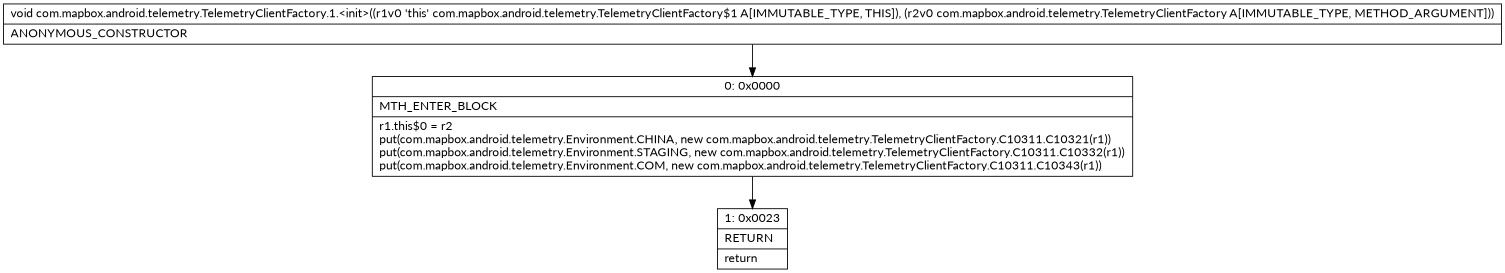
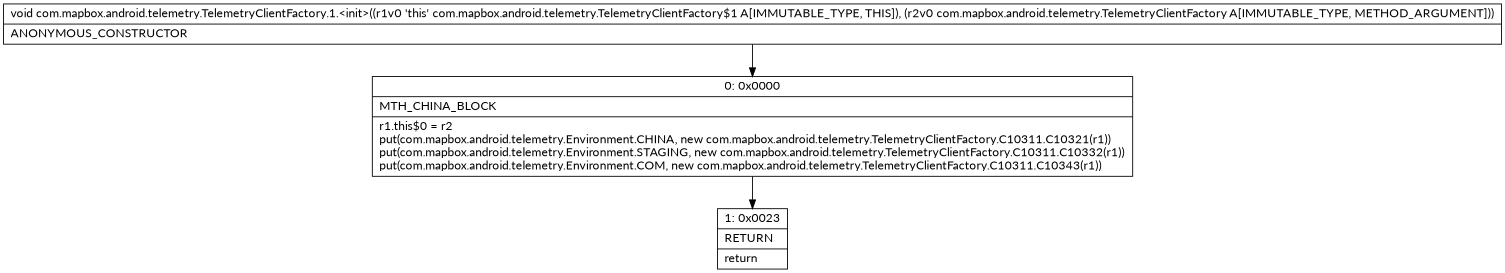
(438, 106) -> (438, 106)
